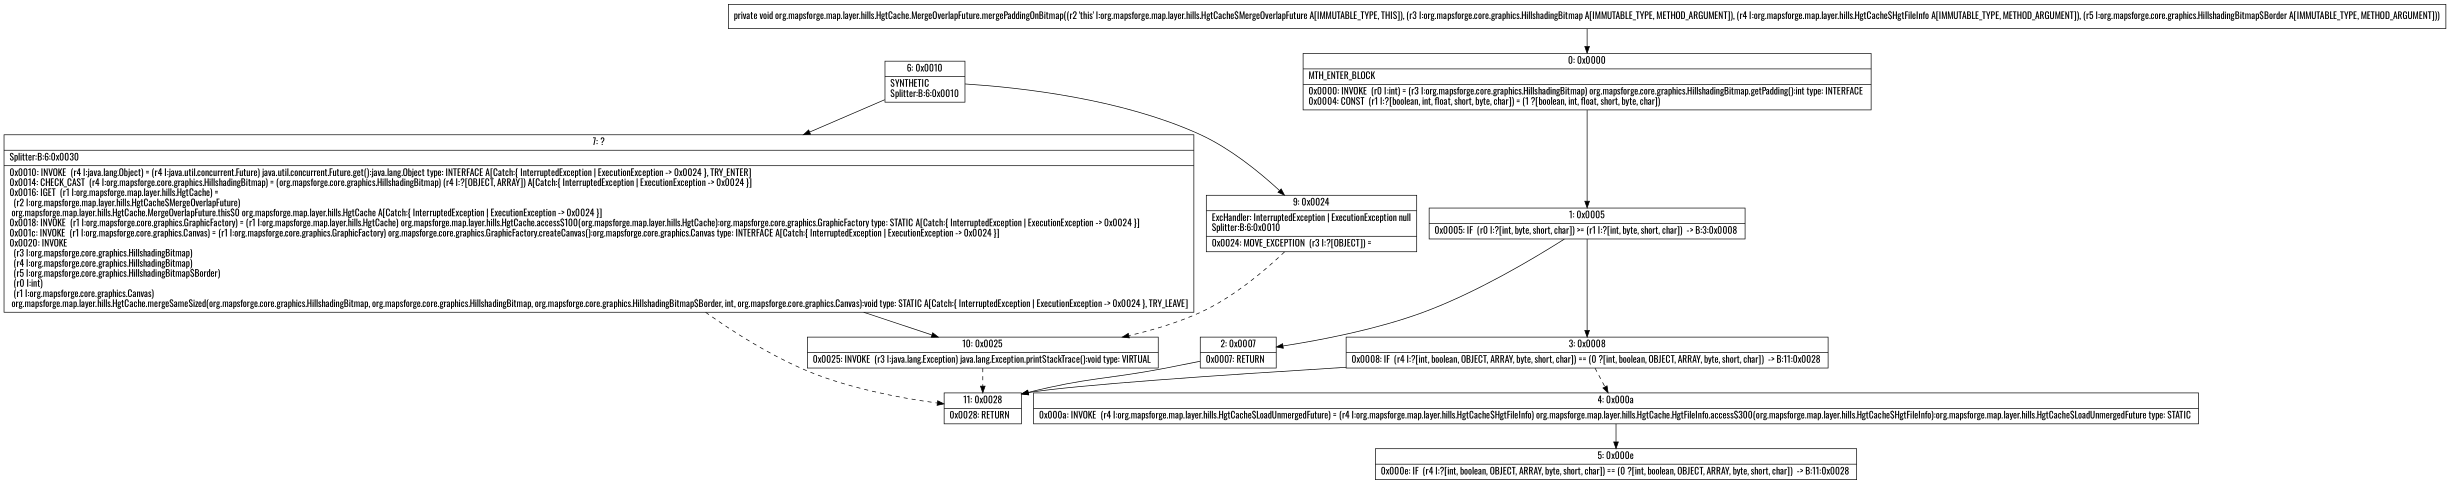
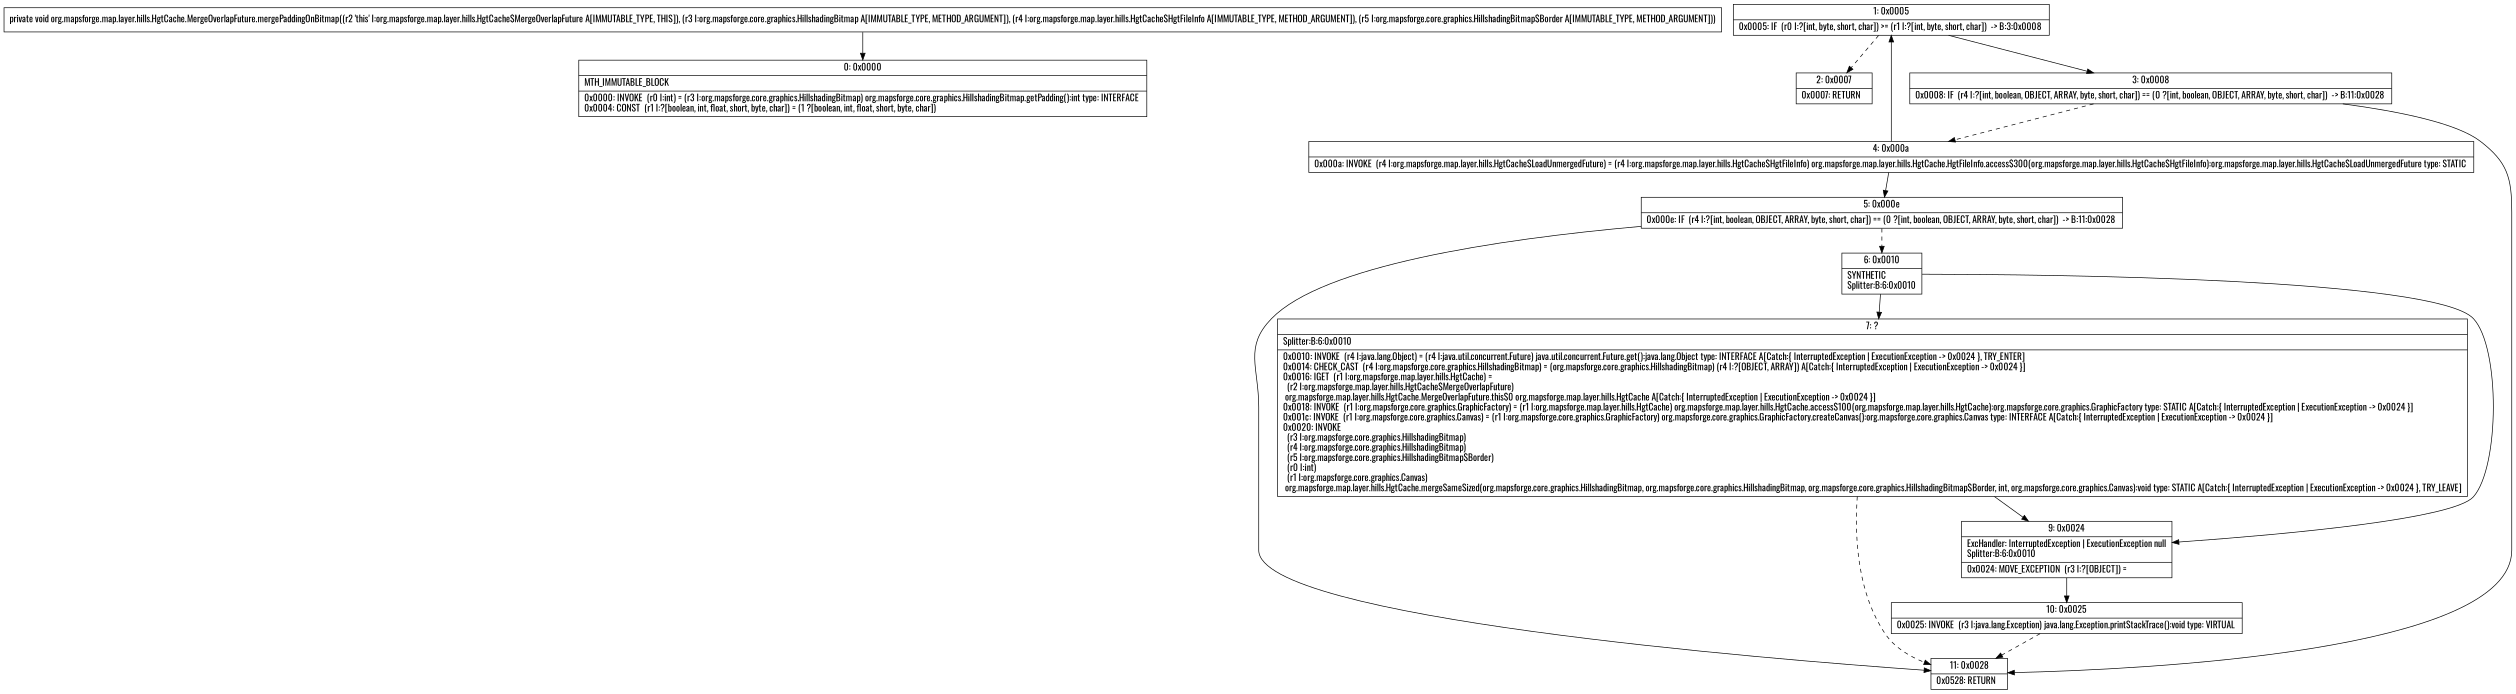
(1342, 76) -> (627, 83)
(1587, 156) -> (1891, 92)
(44, 158) -> (1318, 342)
none -> (1882, 237)
(1213, 306) -> (2067, 587)
(1430, 309) -> (1865, 52)
(898, 324) -> (2009, 507)
(1114, 377) -> (1280, 573)
(983, 416) -> (1969, 681)
